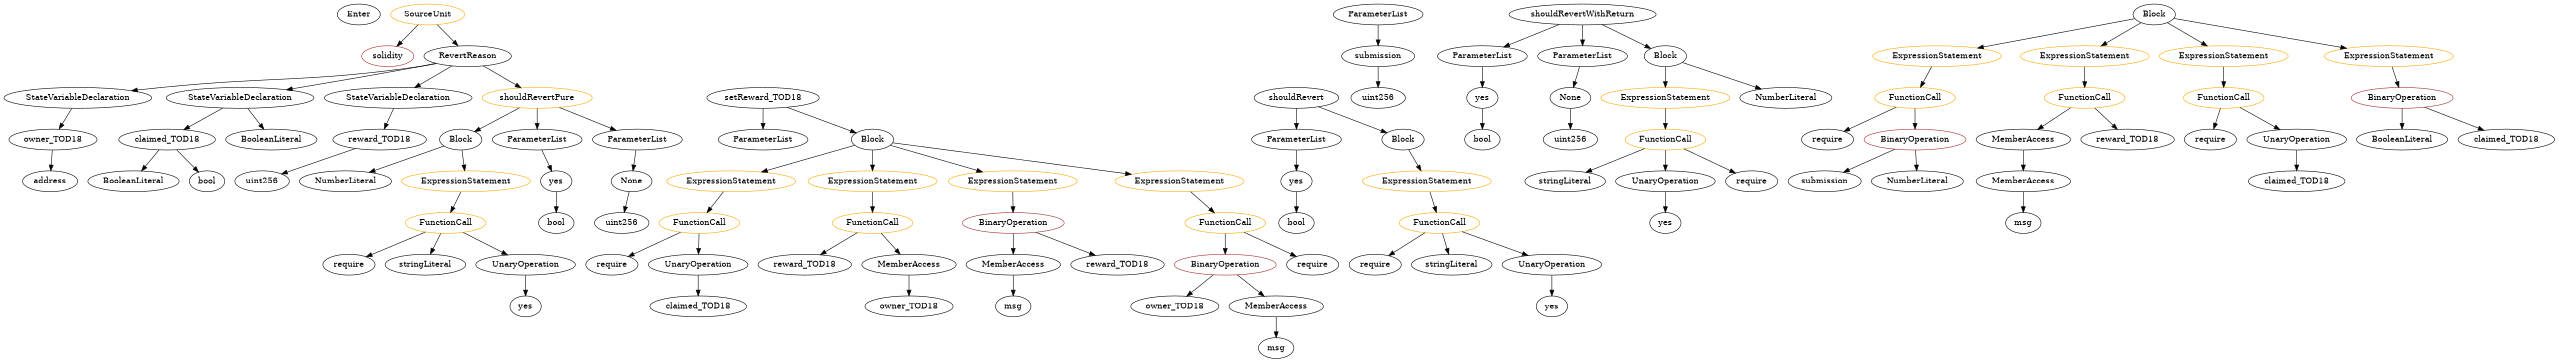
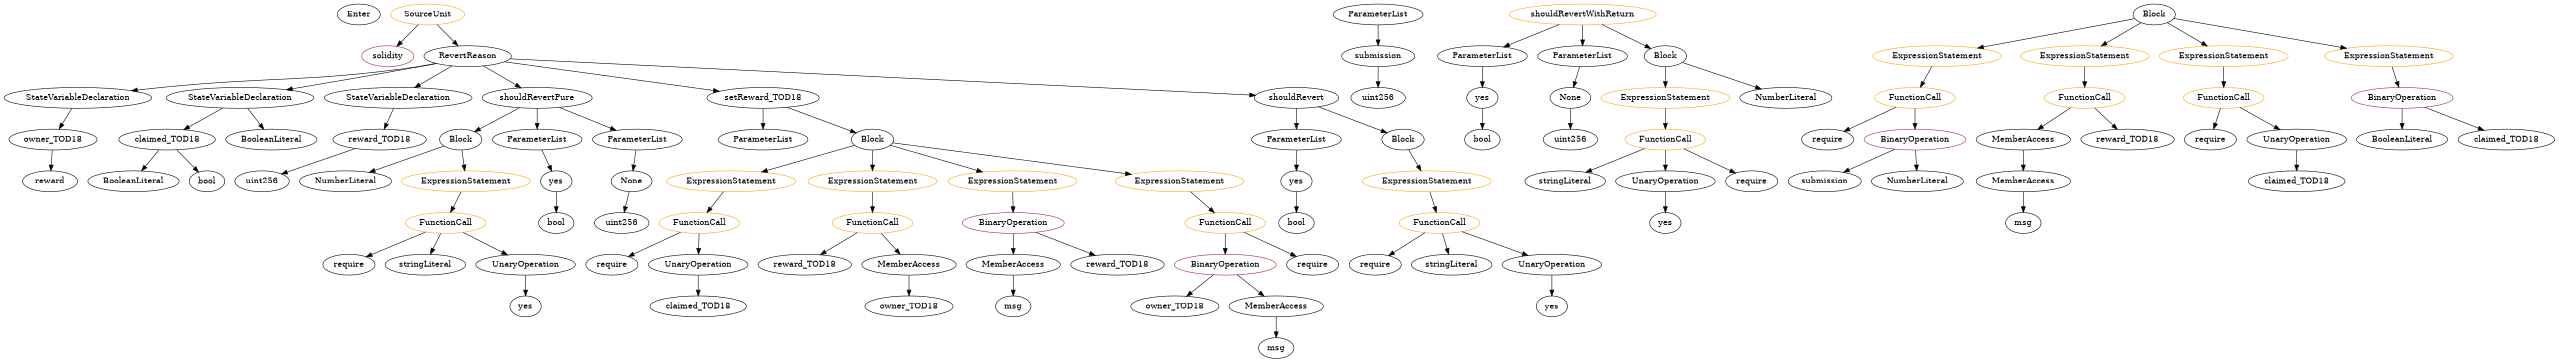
(1583, 14) -> (1583, 14)
none -> (609, 76)
none -> (880, 77)
(537, 98) -> (537, 98)
(50, 181) -> (50, 181)
